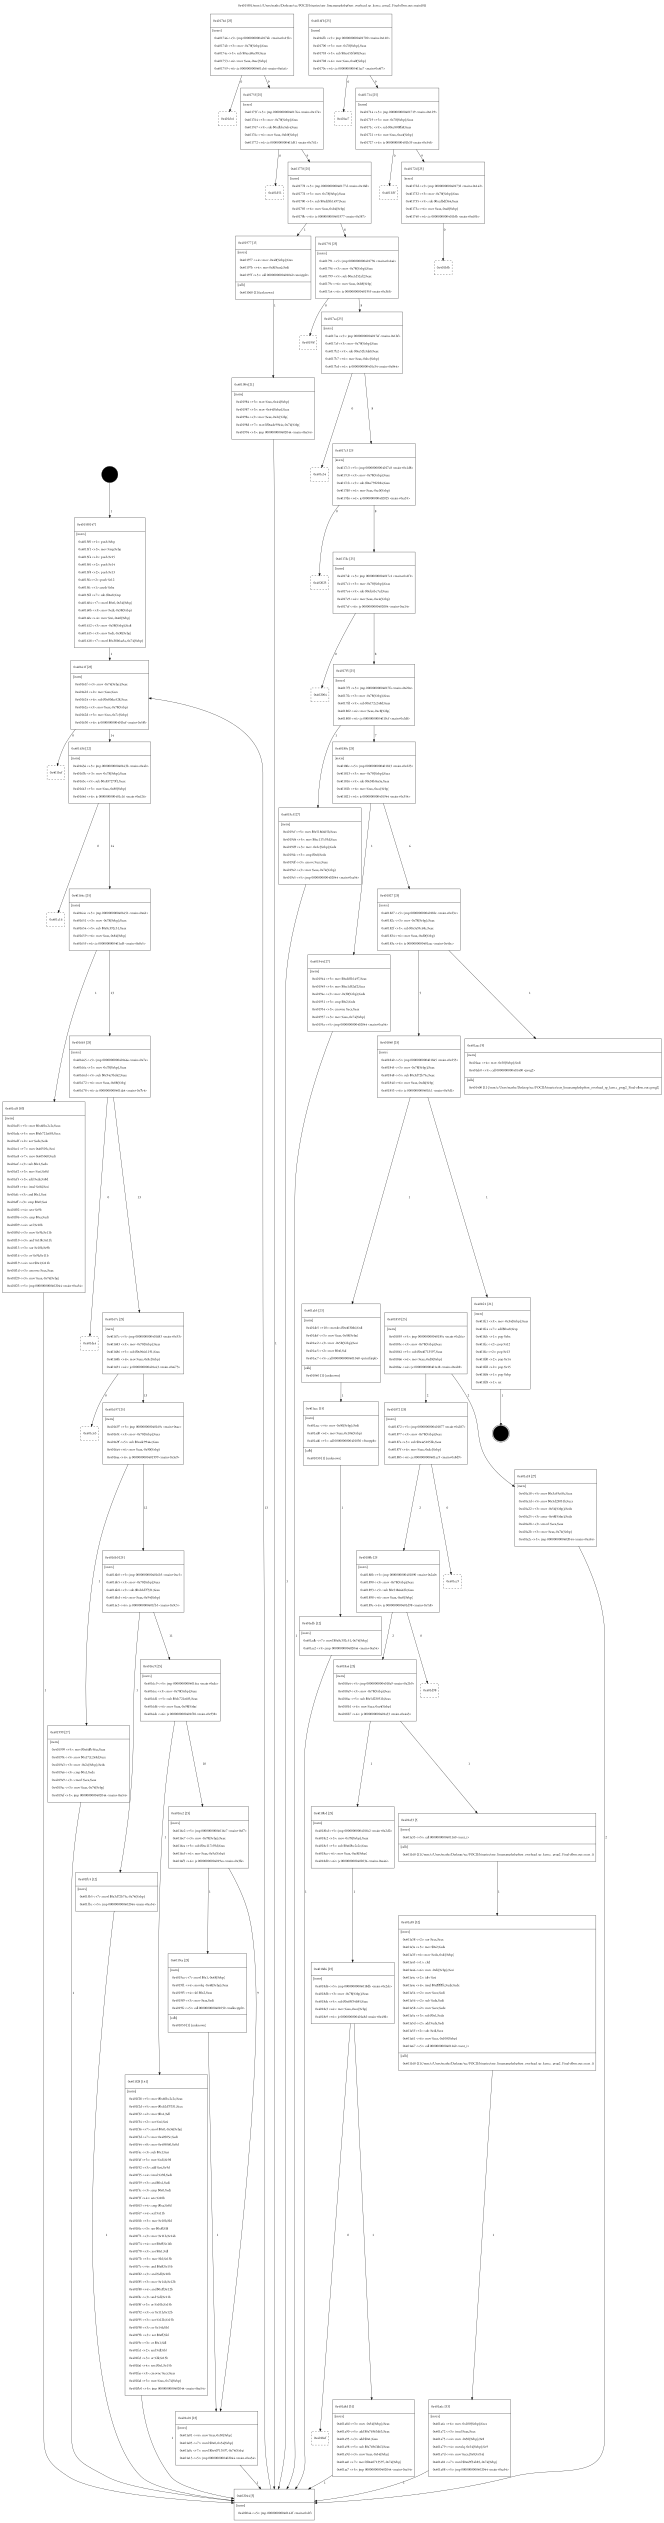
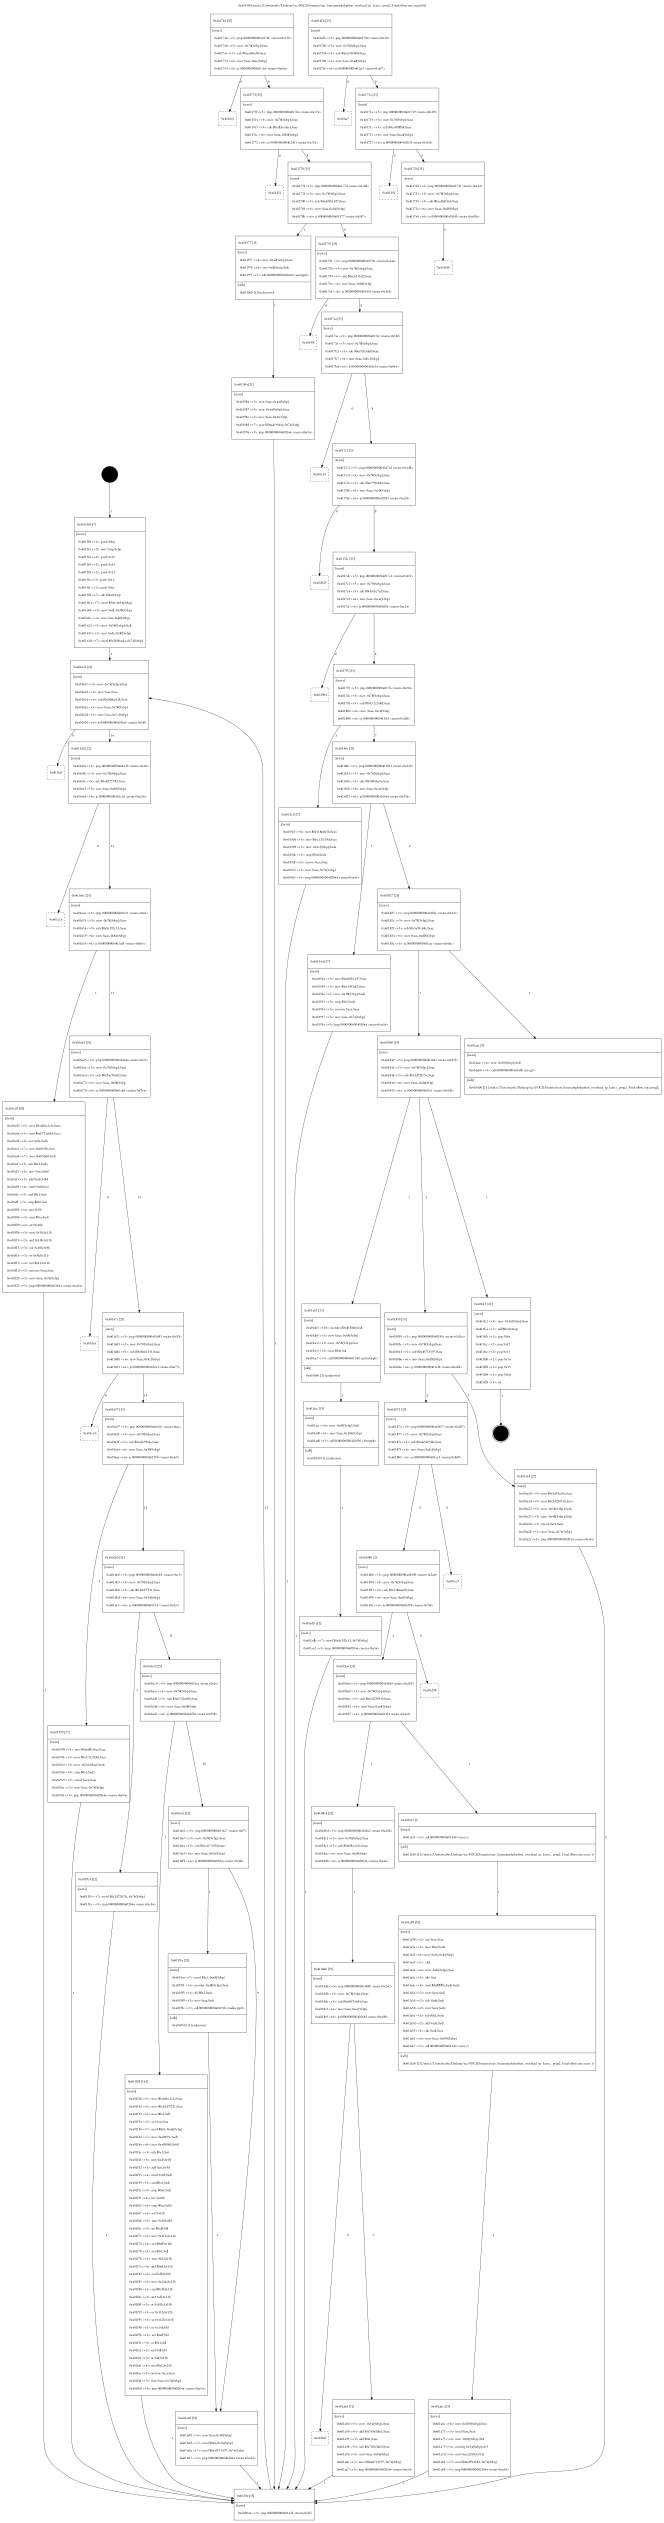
none -> (422, 1204)
